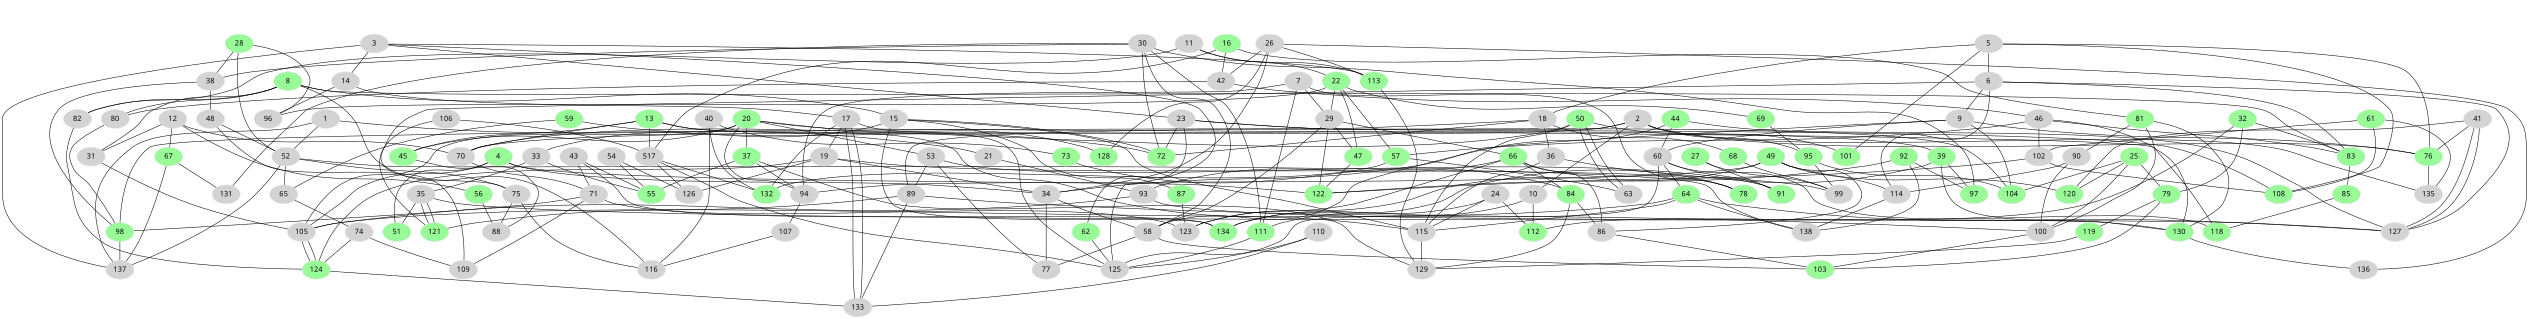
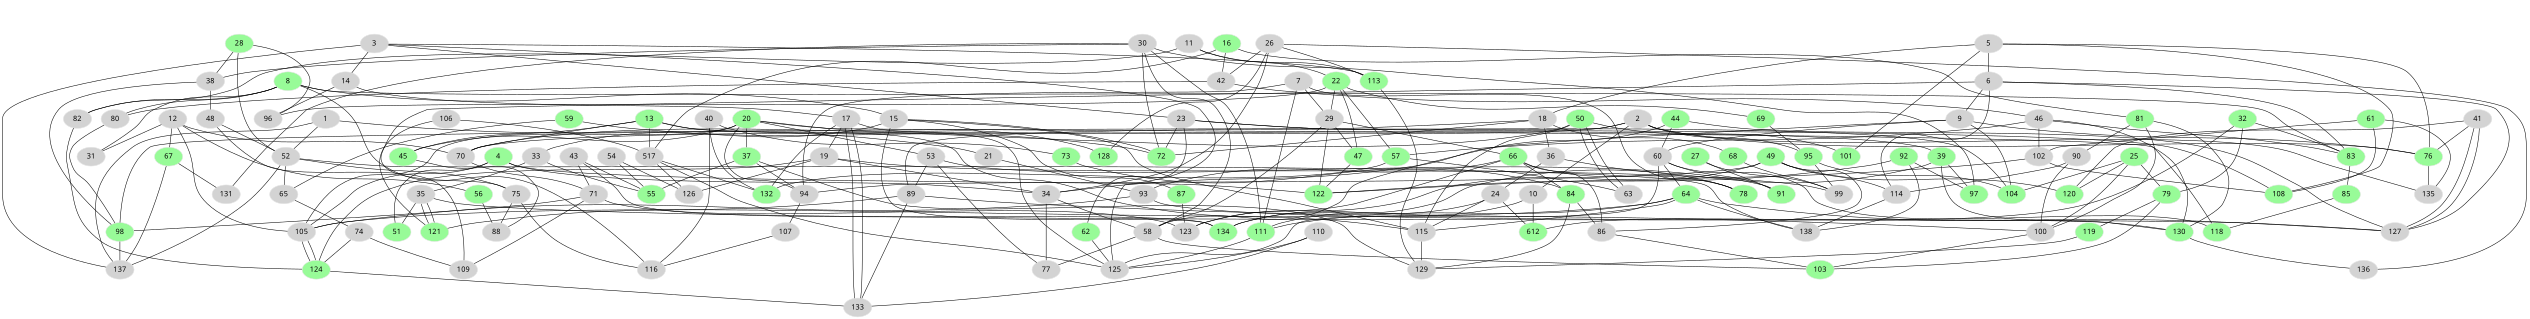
(1465, 192) -> (1523, 175)
(192, 204) -> (209, 205)
none -> (1473, 213)
(1533, 232) -> (1533, 232)
